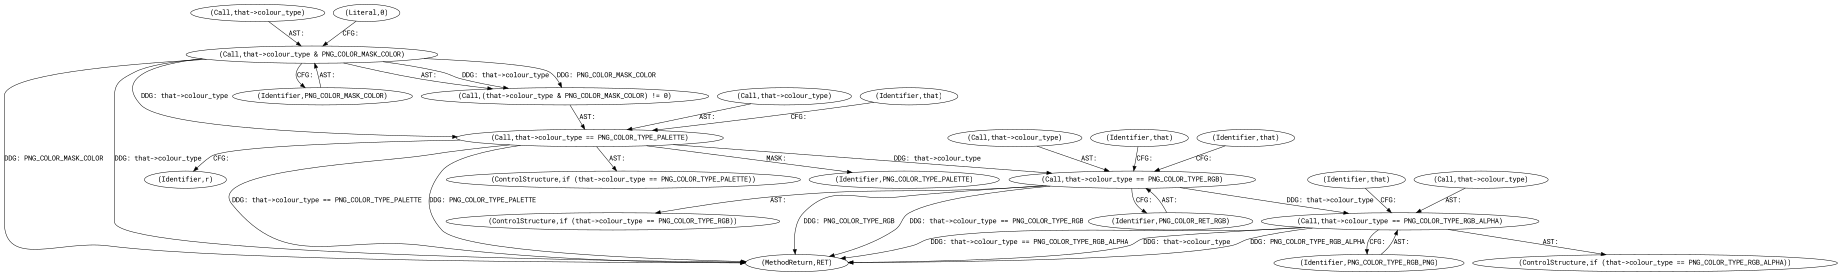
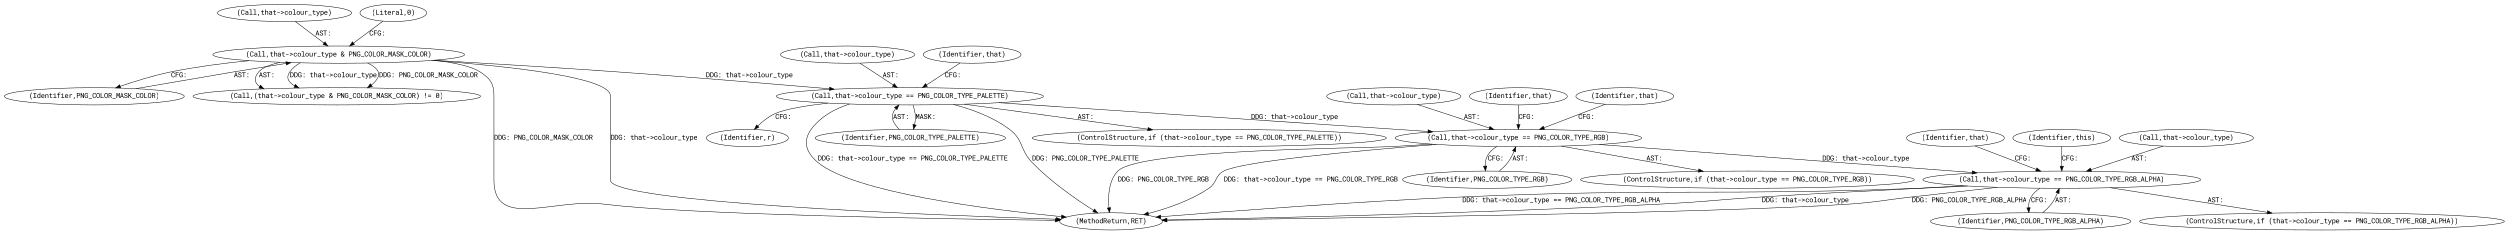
(576, 115) -> (893, 120)
none -> (2062, 138)
(1171, 221) -> (1487, 180)
(1369, 263) -> (2031, 221)
